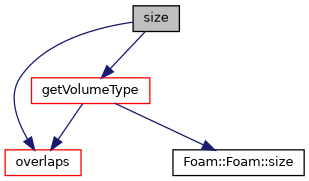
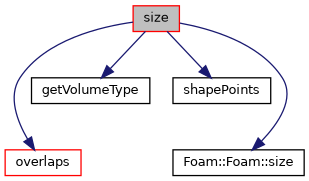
(156, 19) -> (156, 19)
(91, 91) -> (91, 91)
none -> (222, 91)
(71, 121) -> none
(159, 124) -> (267, 60)
